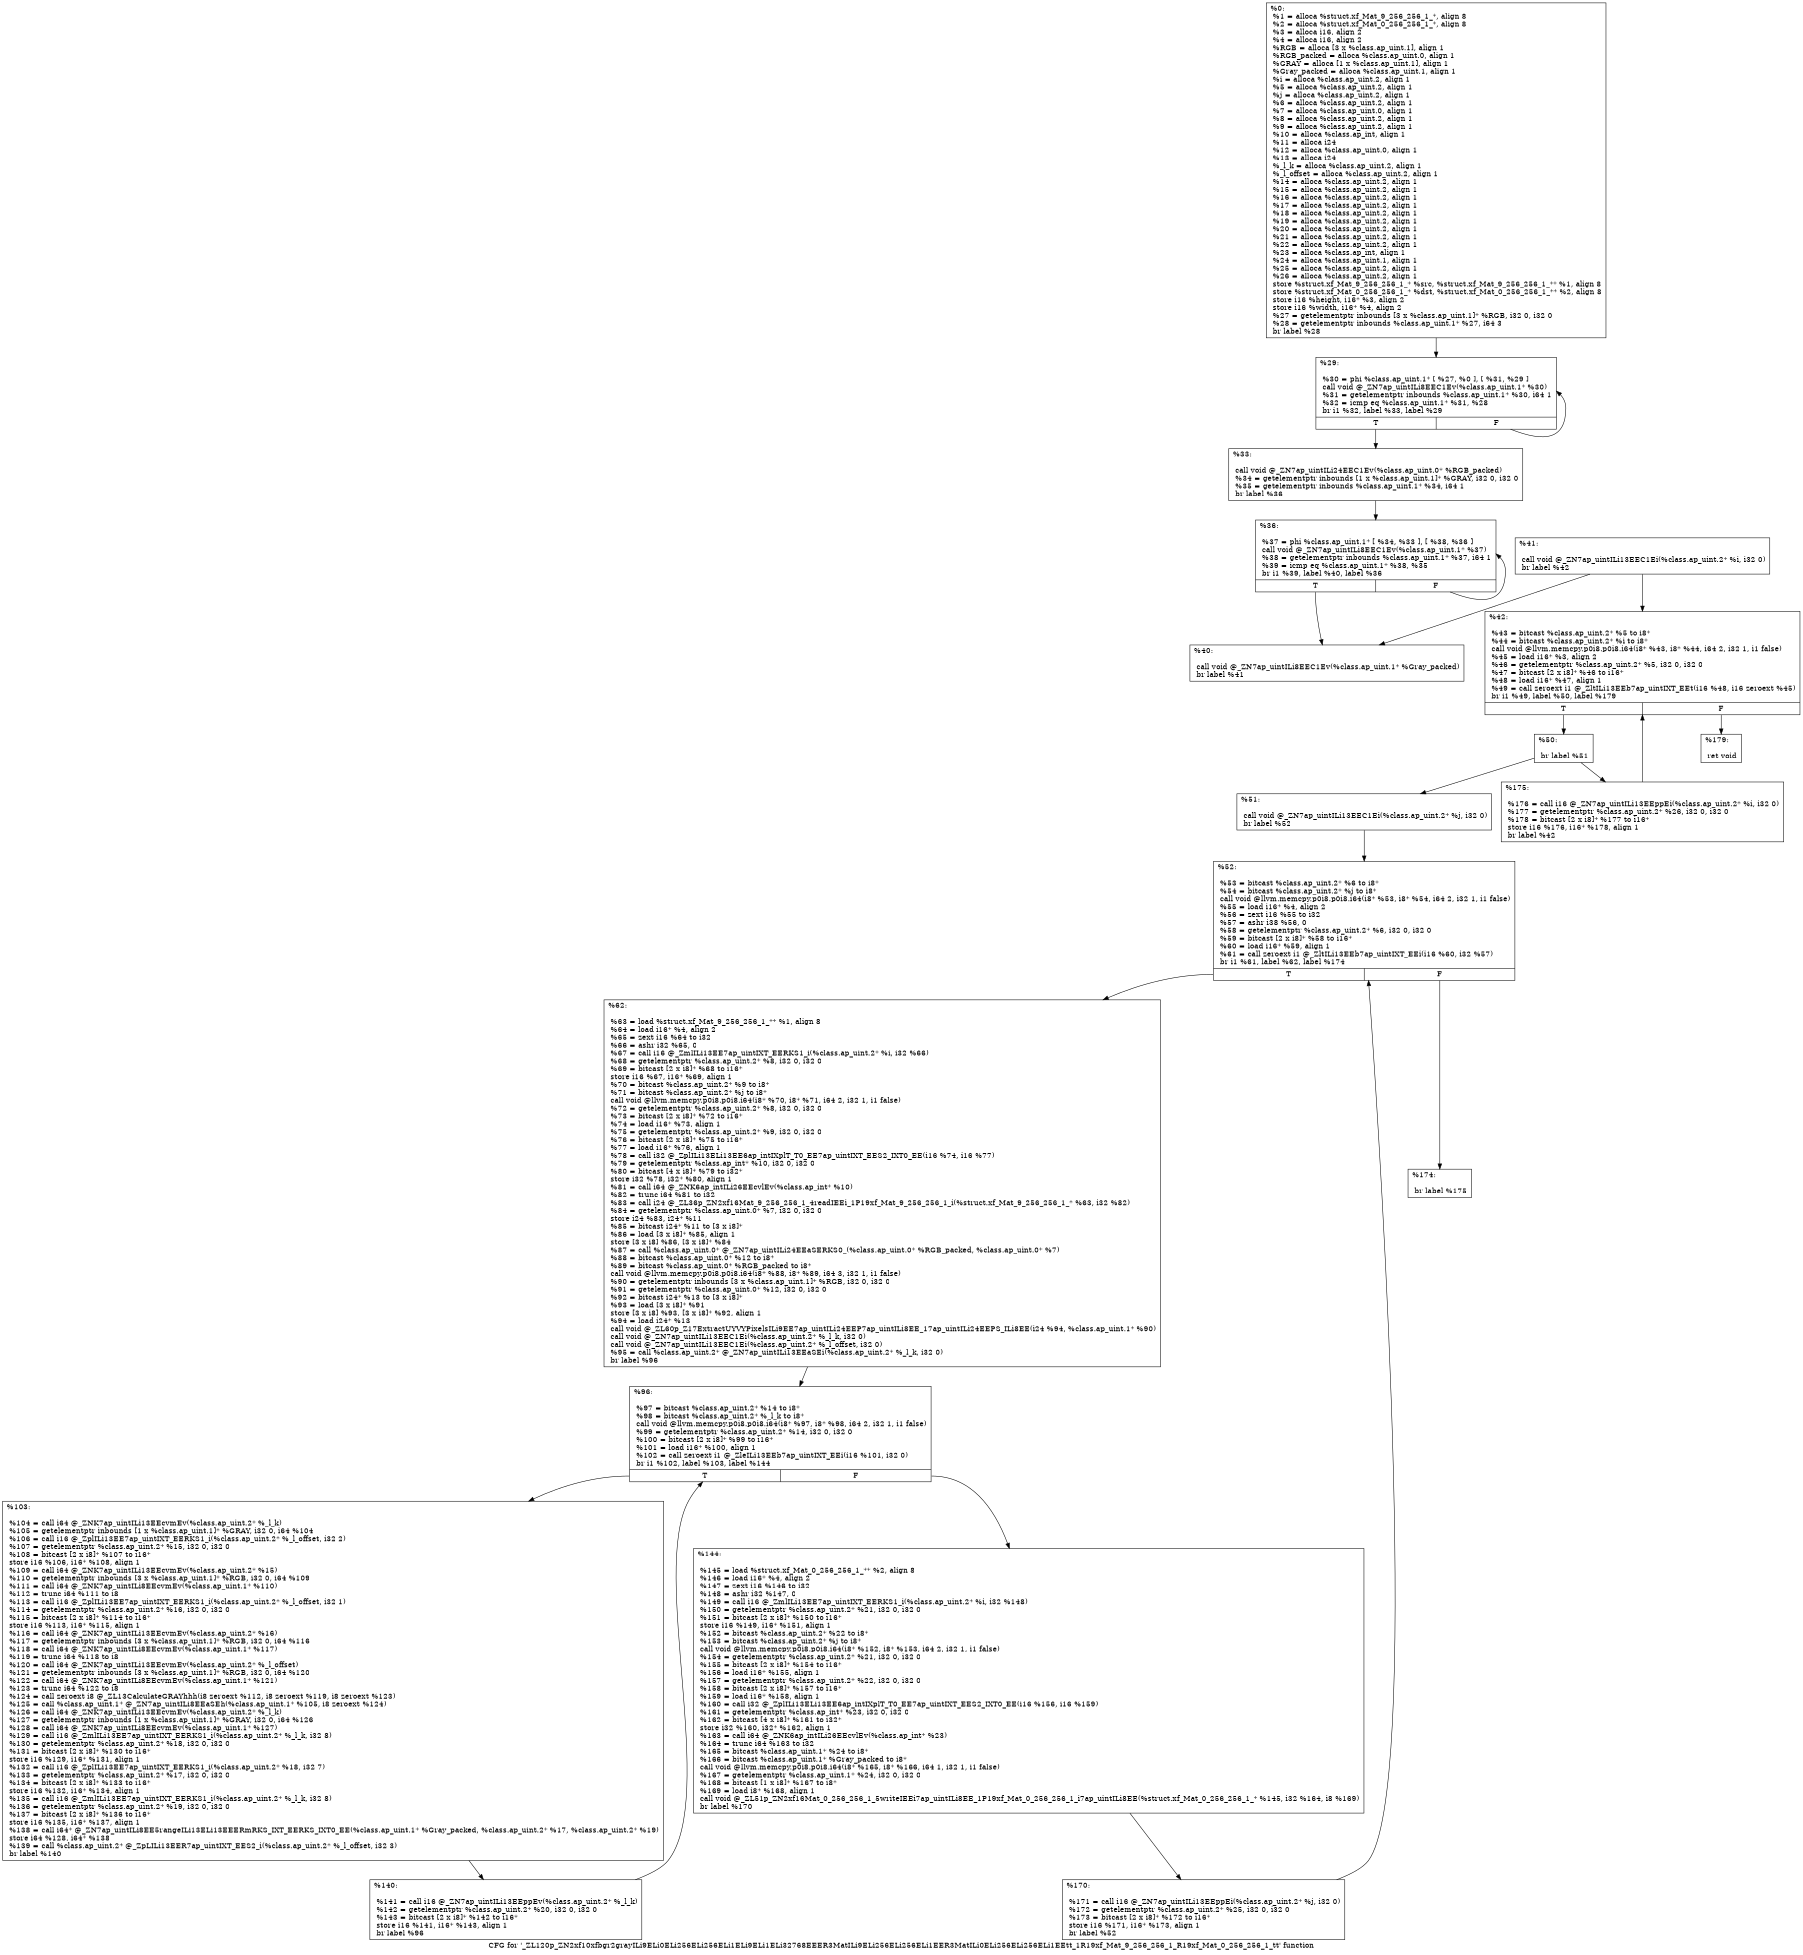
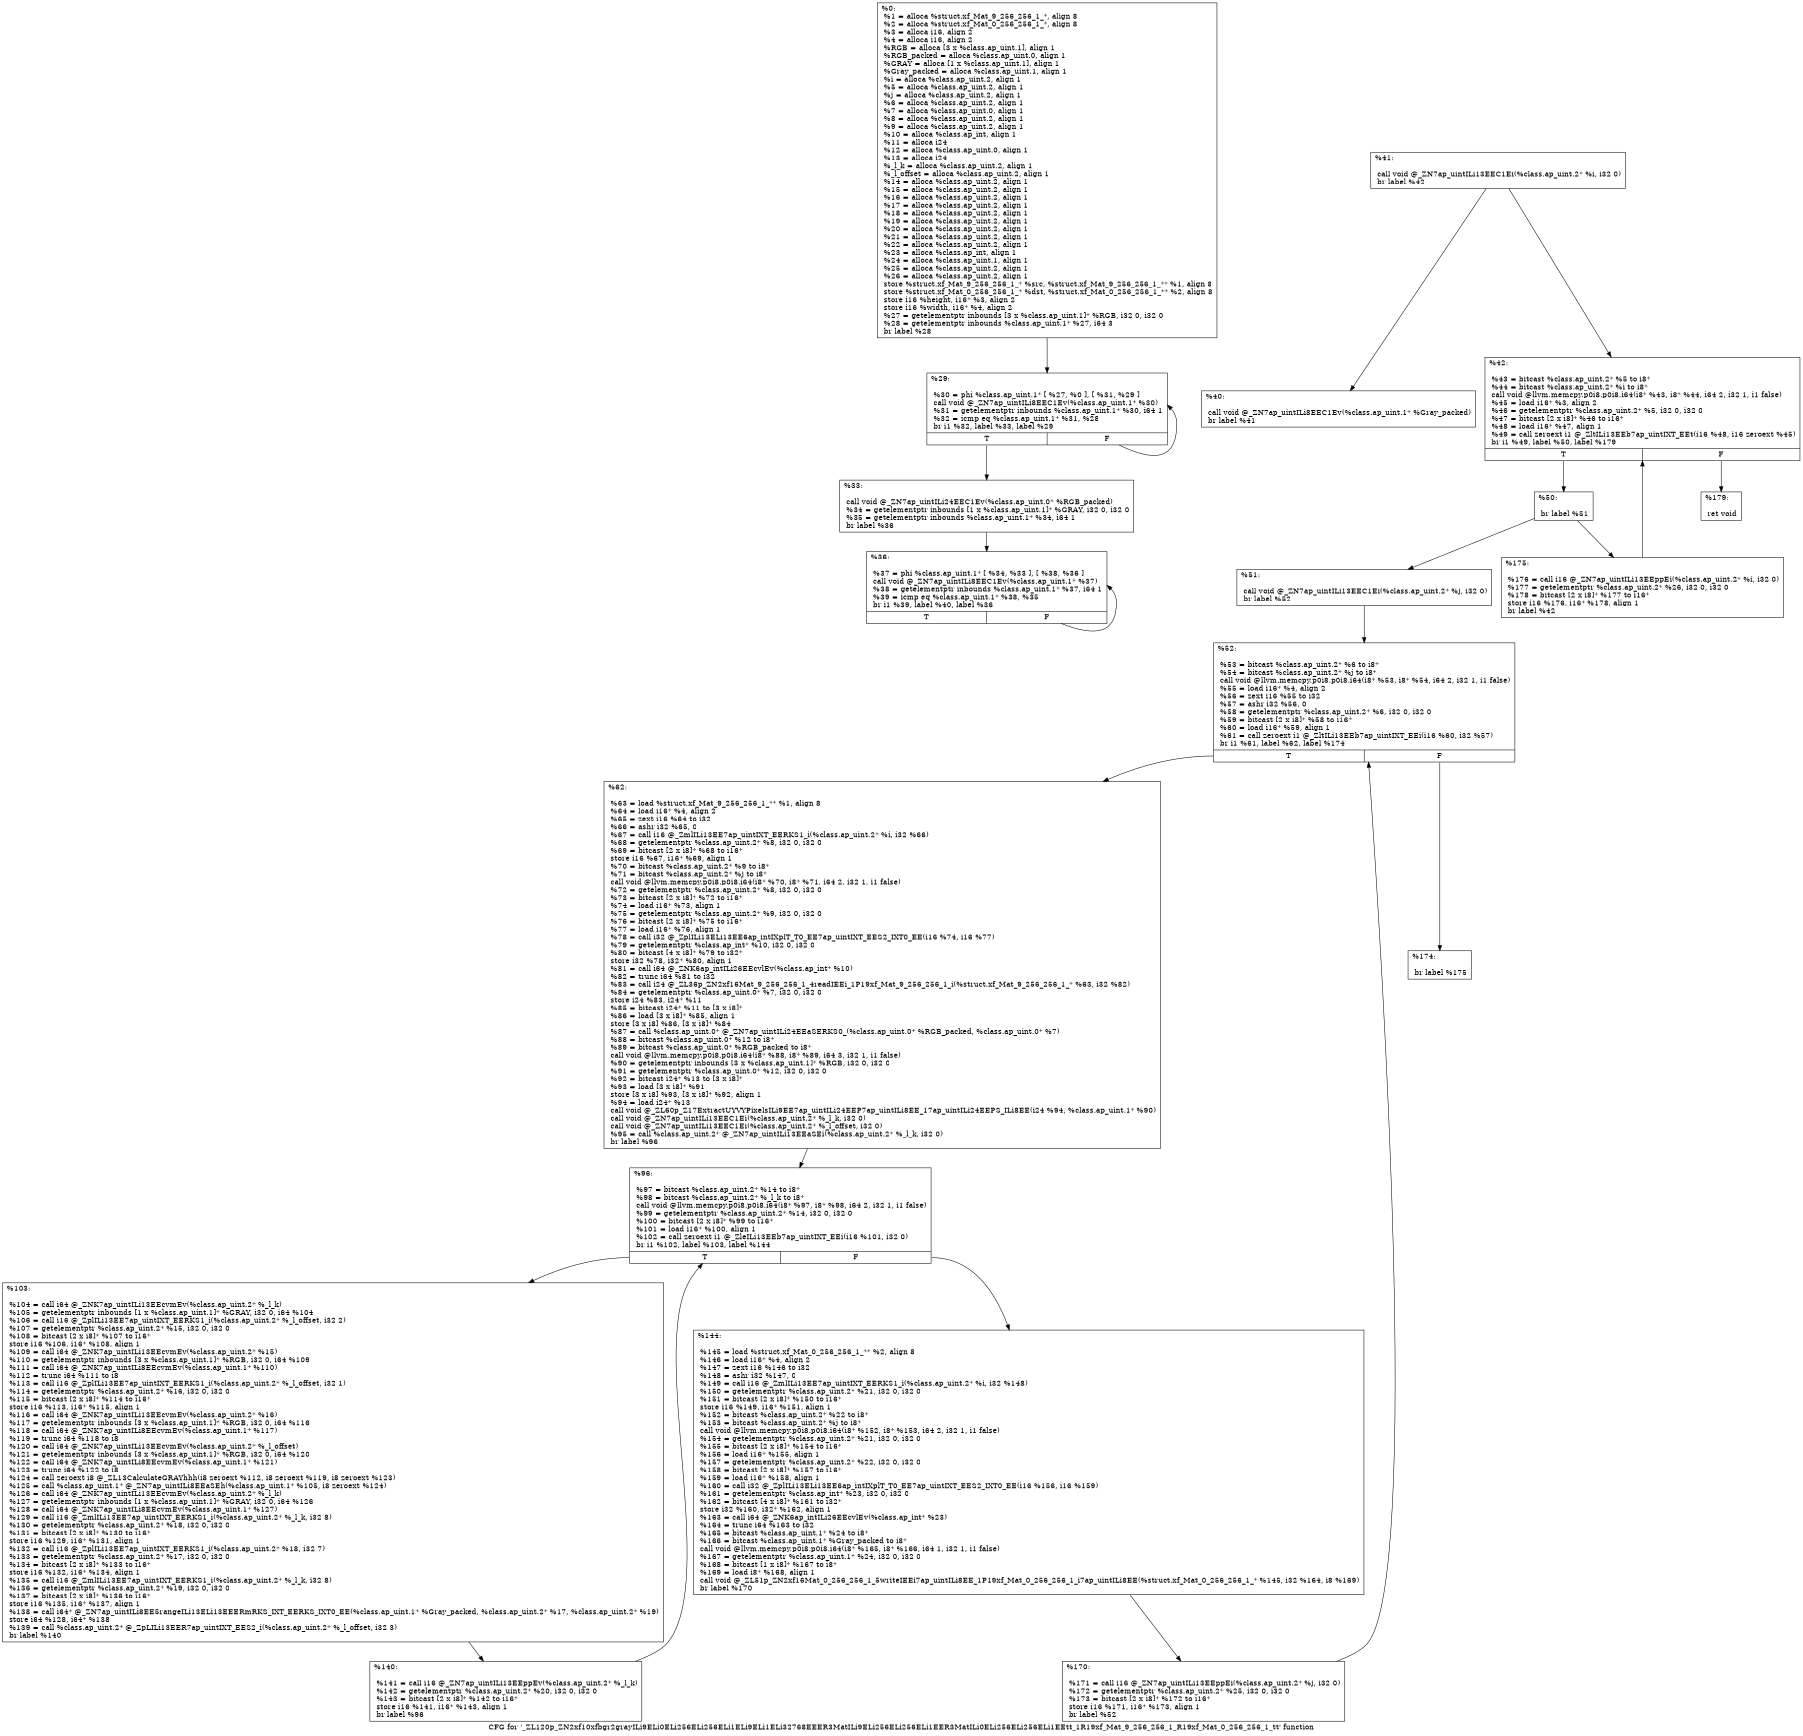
(1317, 616) -> none
(1262, 923) -> (1262, 704)
